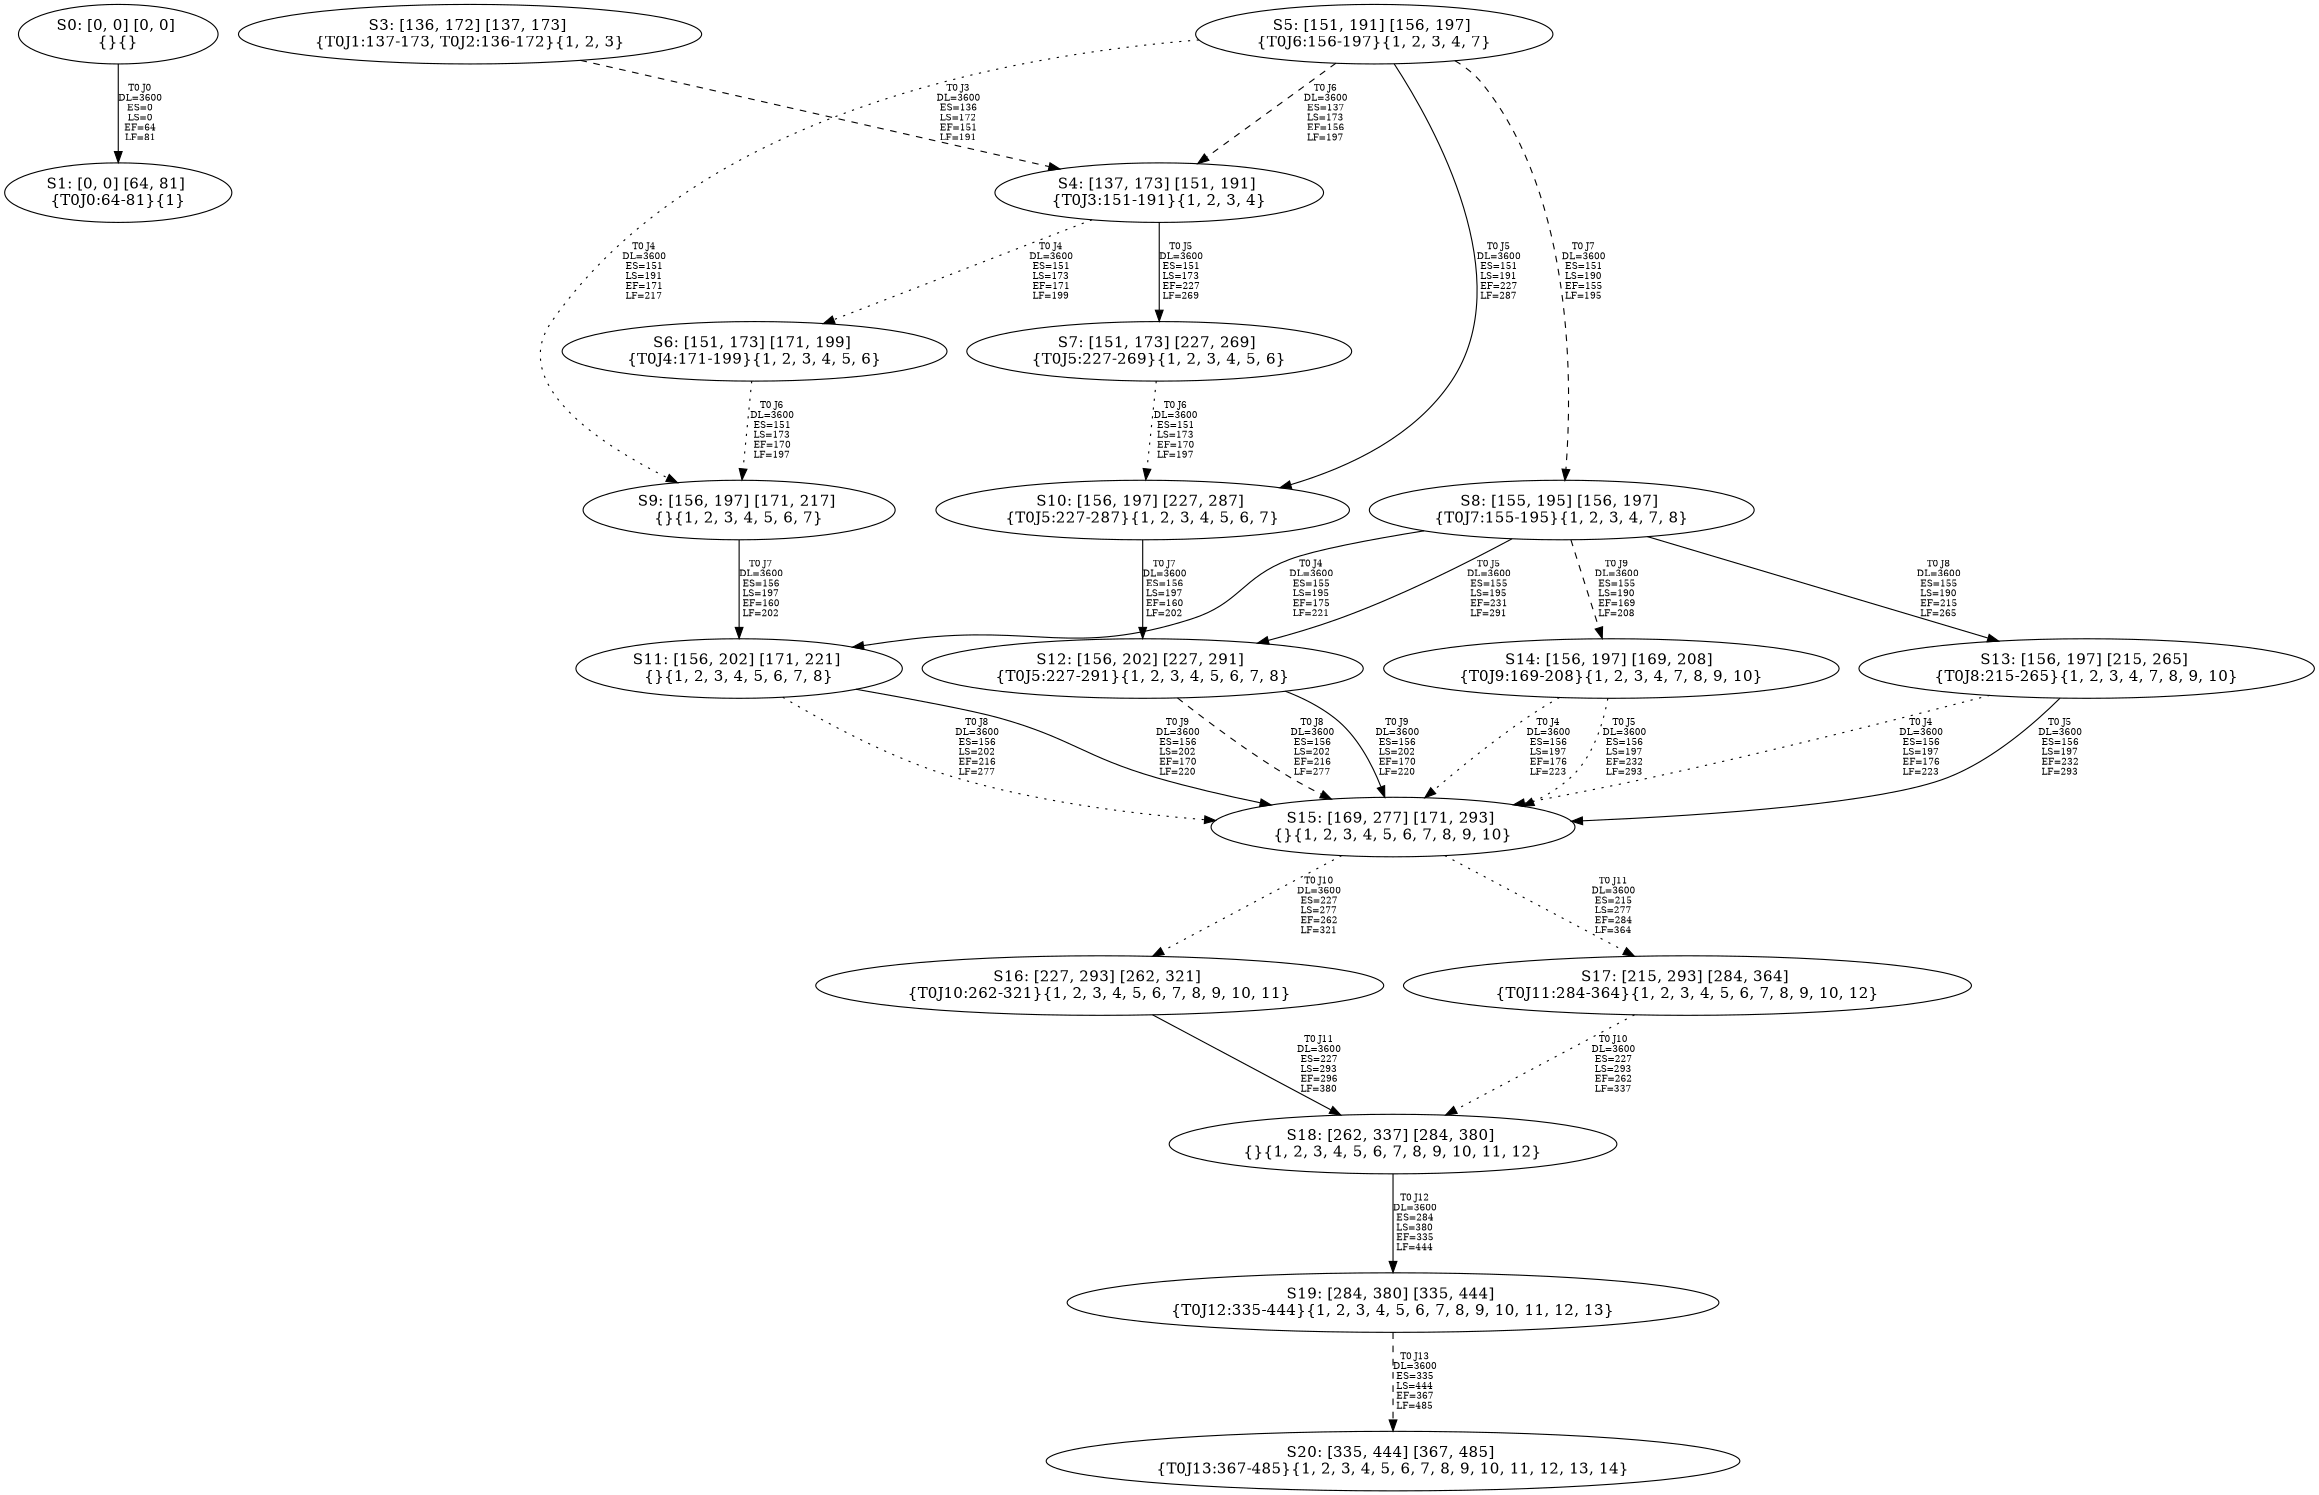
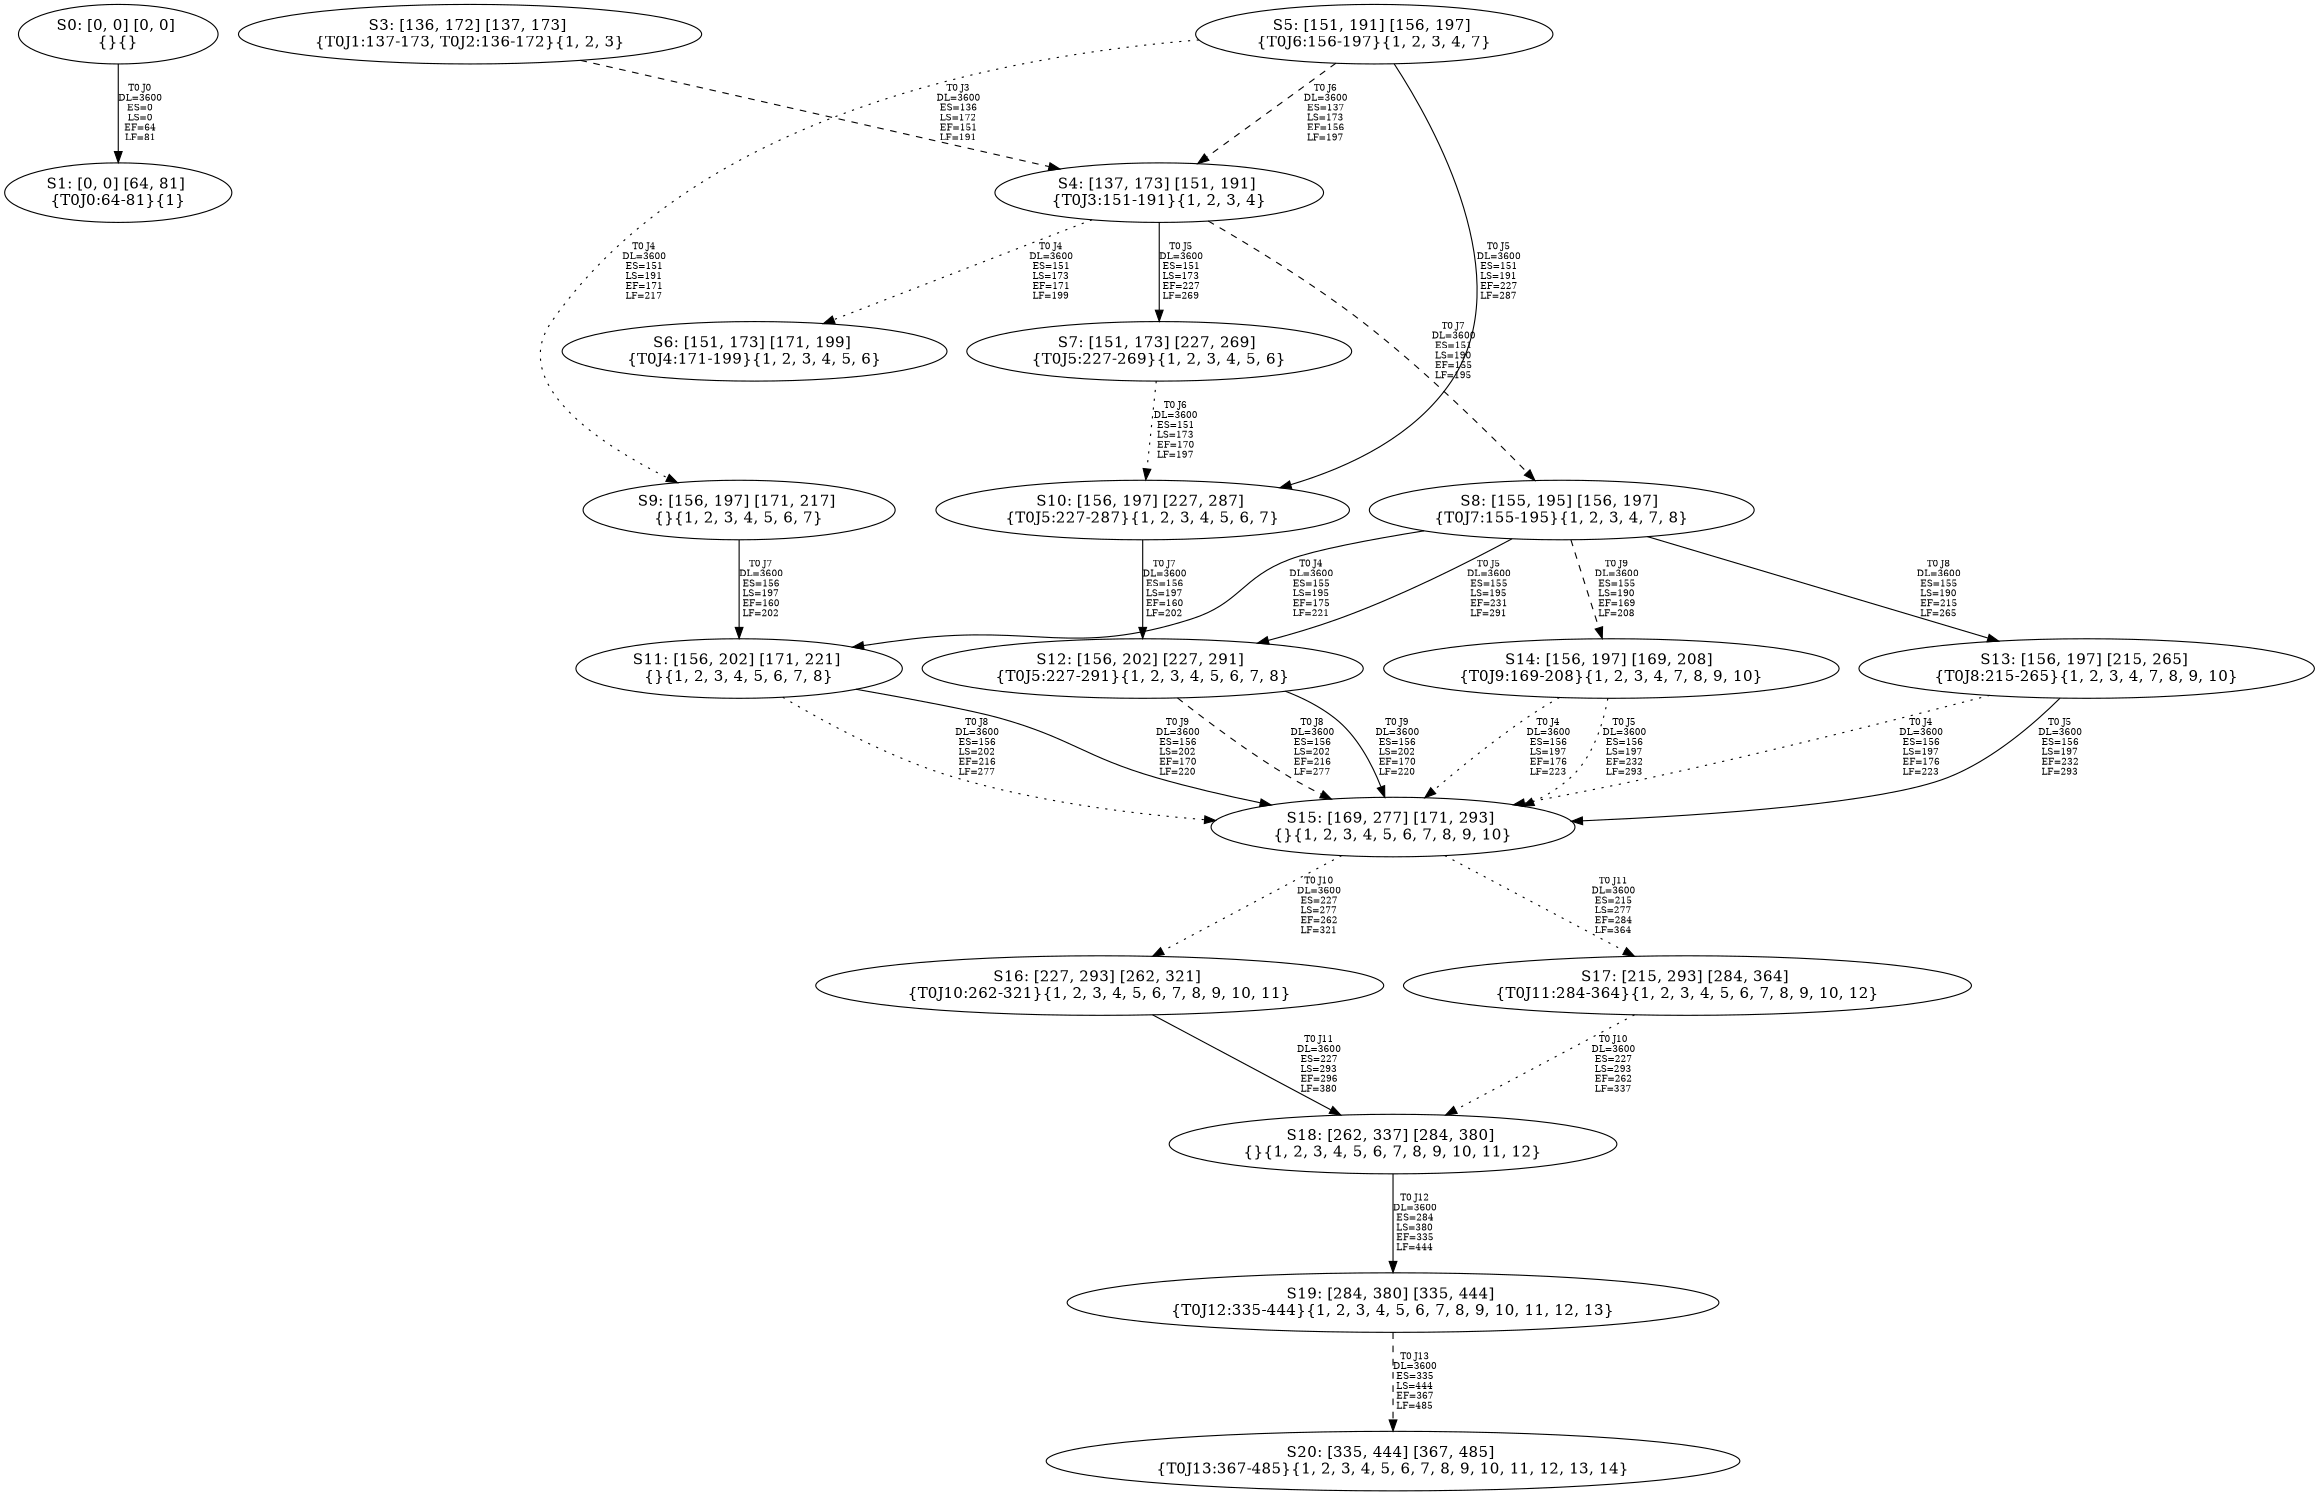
(1554, 251) -> (1378, 334)
(747, 425) -> none
